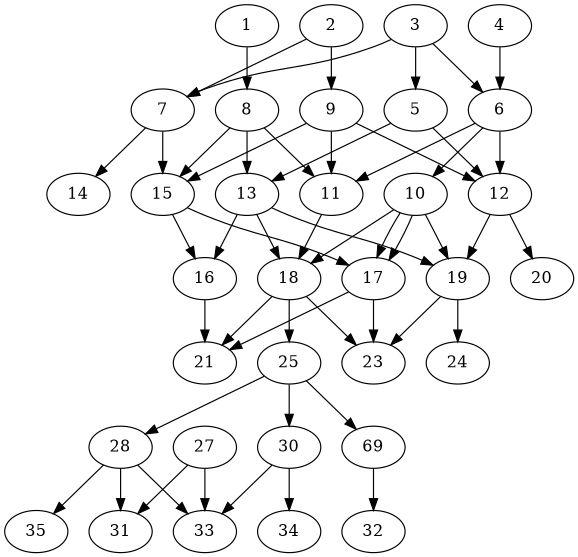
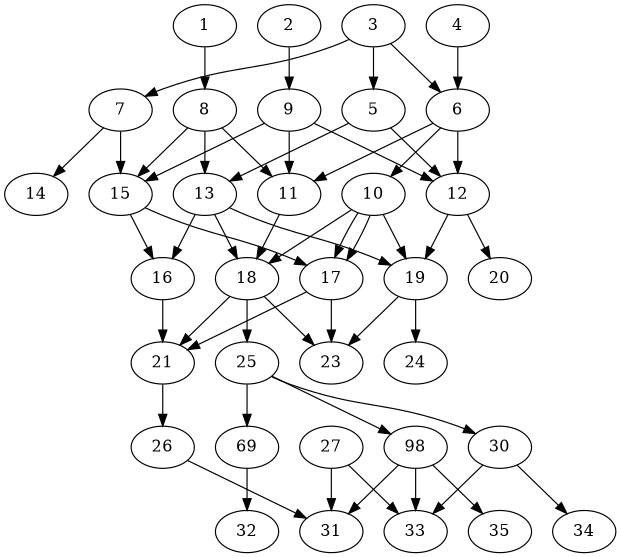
(255, 64) -> none
(121, 447) -> (416, 447)
none -> (163, 447)
